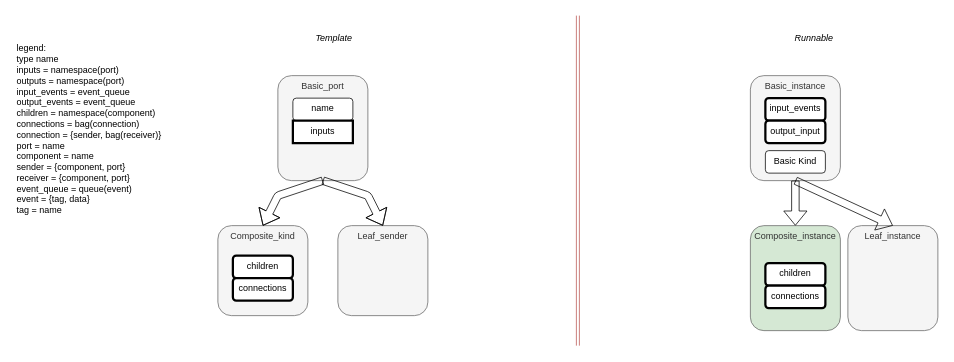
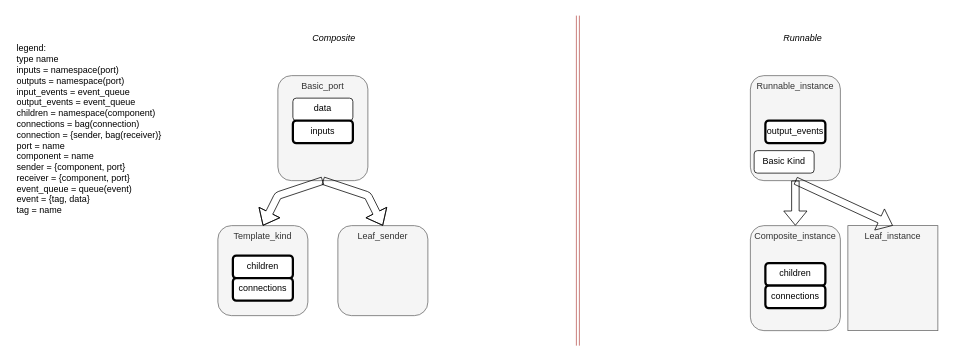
(334, 38) -> (334, 38)
(814, 38) -> (803, 38)
(795, 86) -> (795, 86)
(323, 109) -> (323, 109)
(795, 109) -> none
(795, 131) -> (795, 136)
(323, 132) -> (323, 132)
(795, 162) -> (784, 162)
(263, 236) -> (263, 236)
(795, 236) -> (795, 236)
(893, 278) -> (893, 278)
